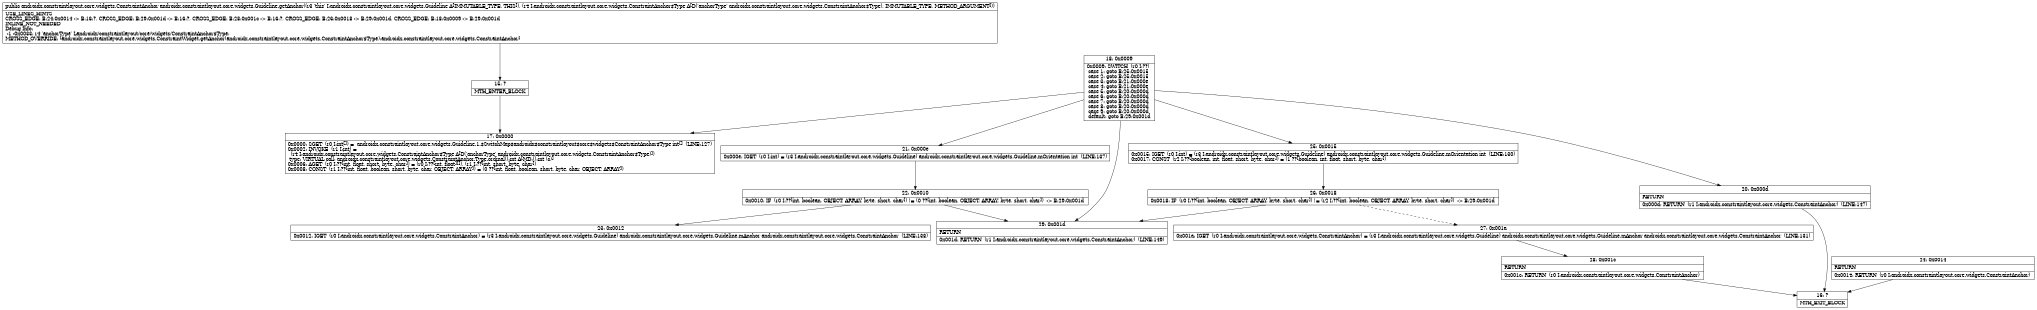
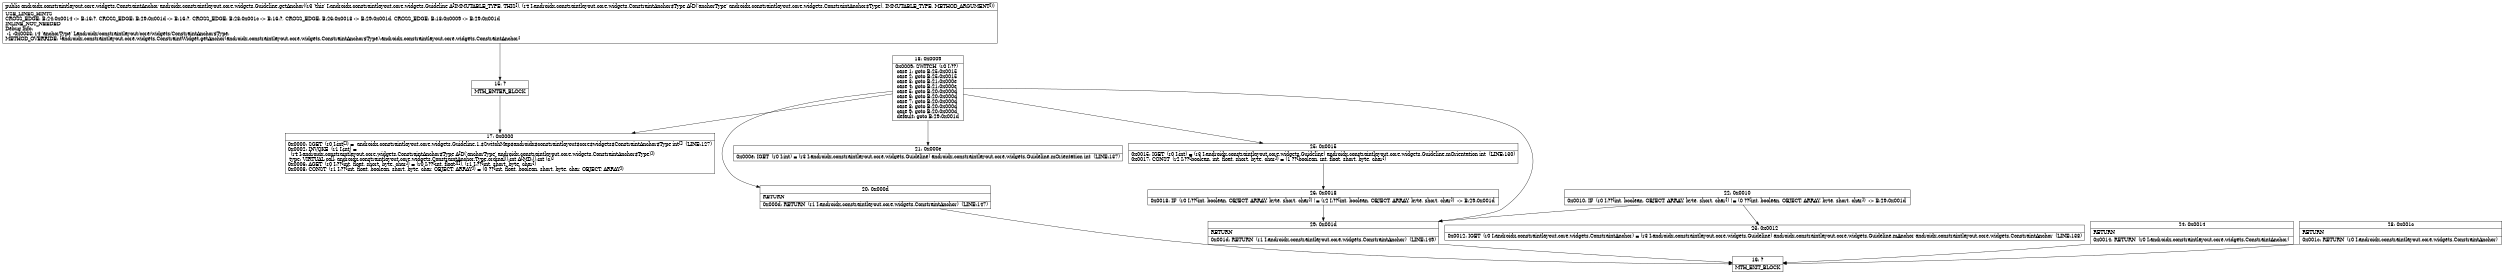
(915, 174) -> none
(1493, 233) -> none
none -> (1584, 254)
